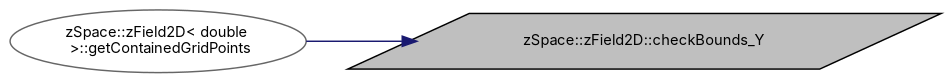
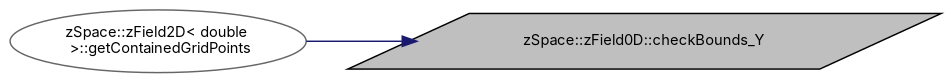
(644, 41) -> (644, 41)
